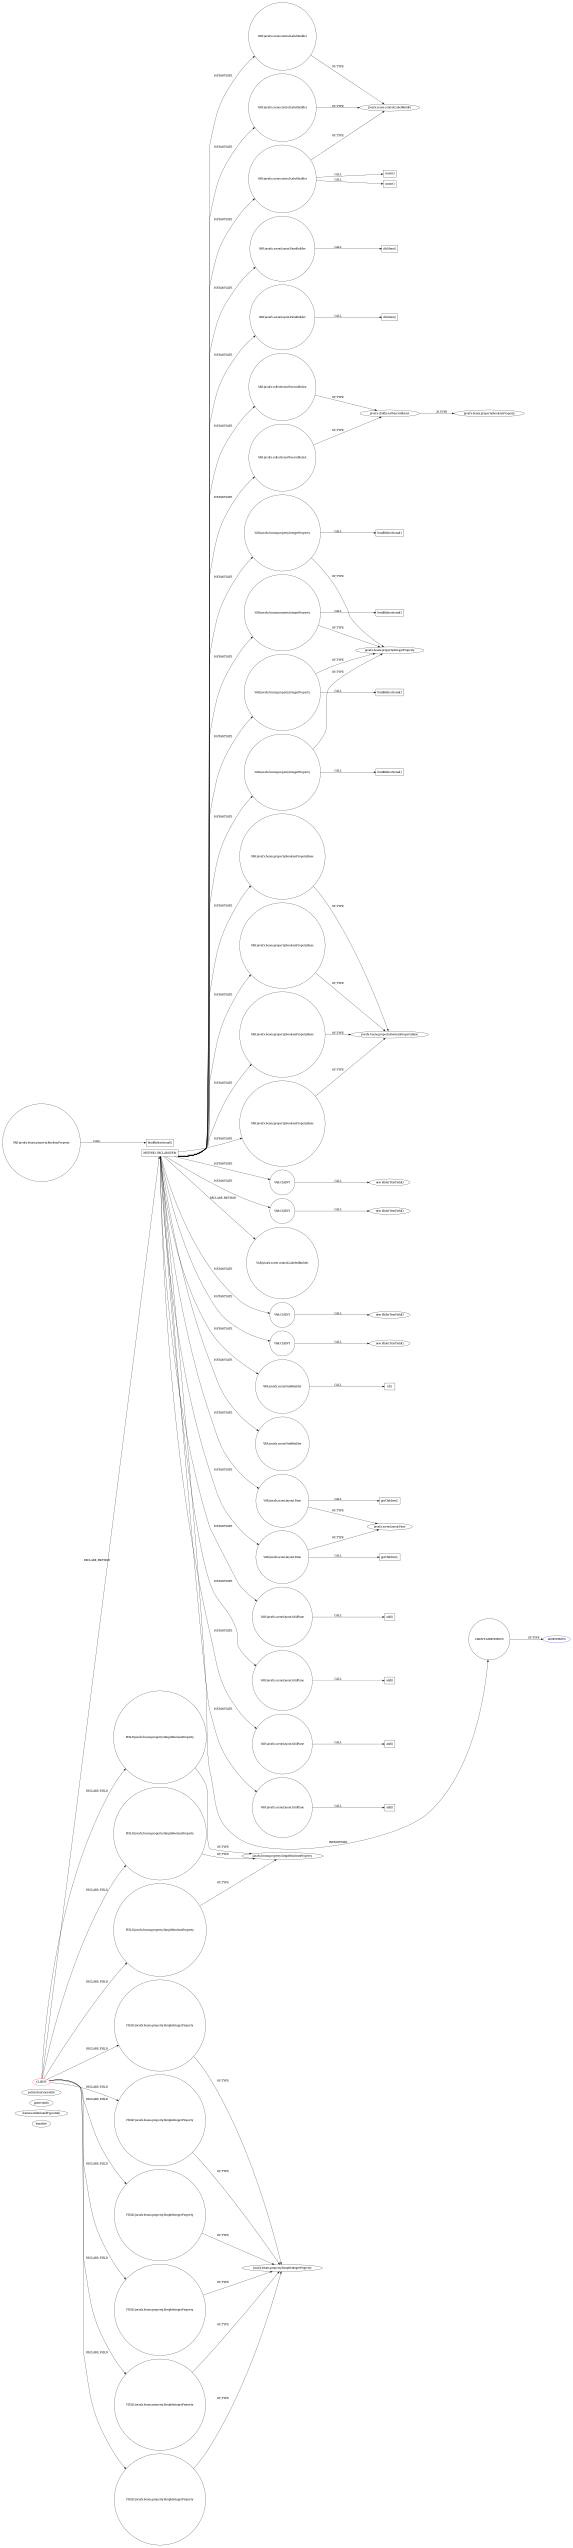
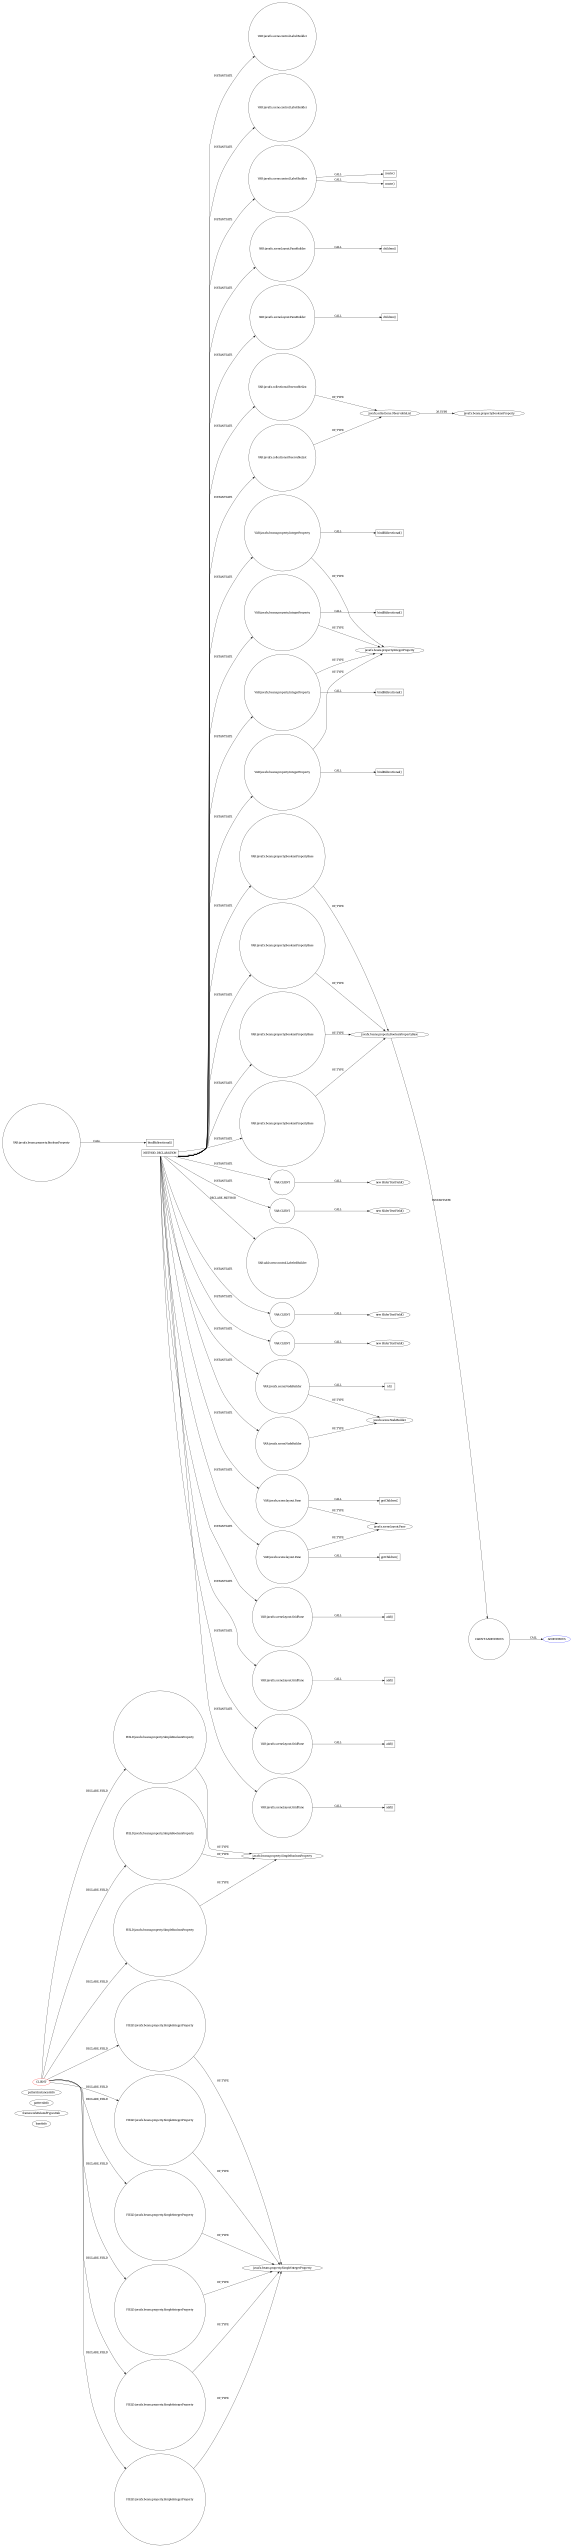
(390, 108) -> none
(390, 413) -> (390, 413)
(282, 1263) -> (282, 1263)
none -> (390, 1420)
(101, 1618) -> none
(534, 1638) -> (534, 1638)
(207, 1709) -> (454, 1325)
